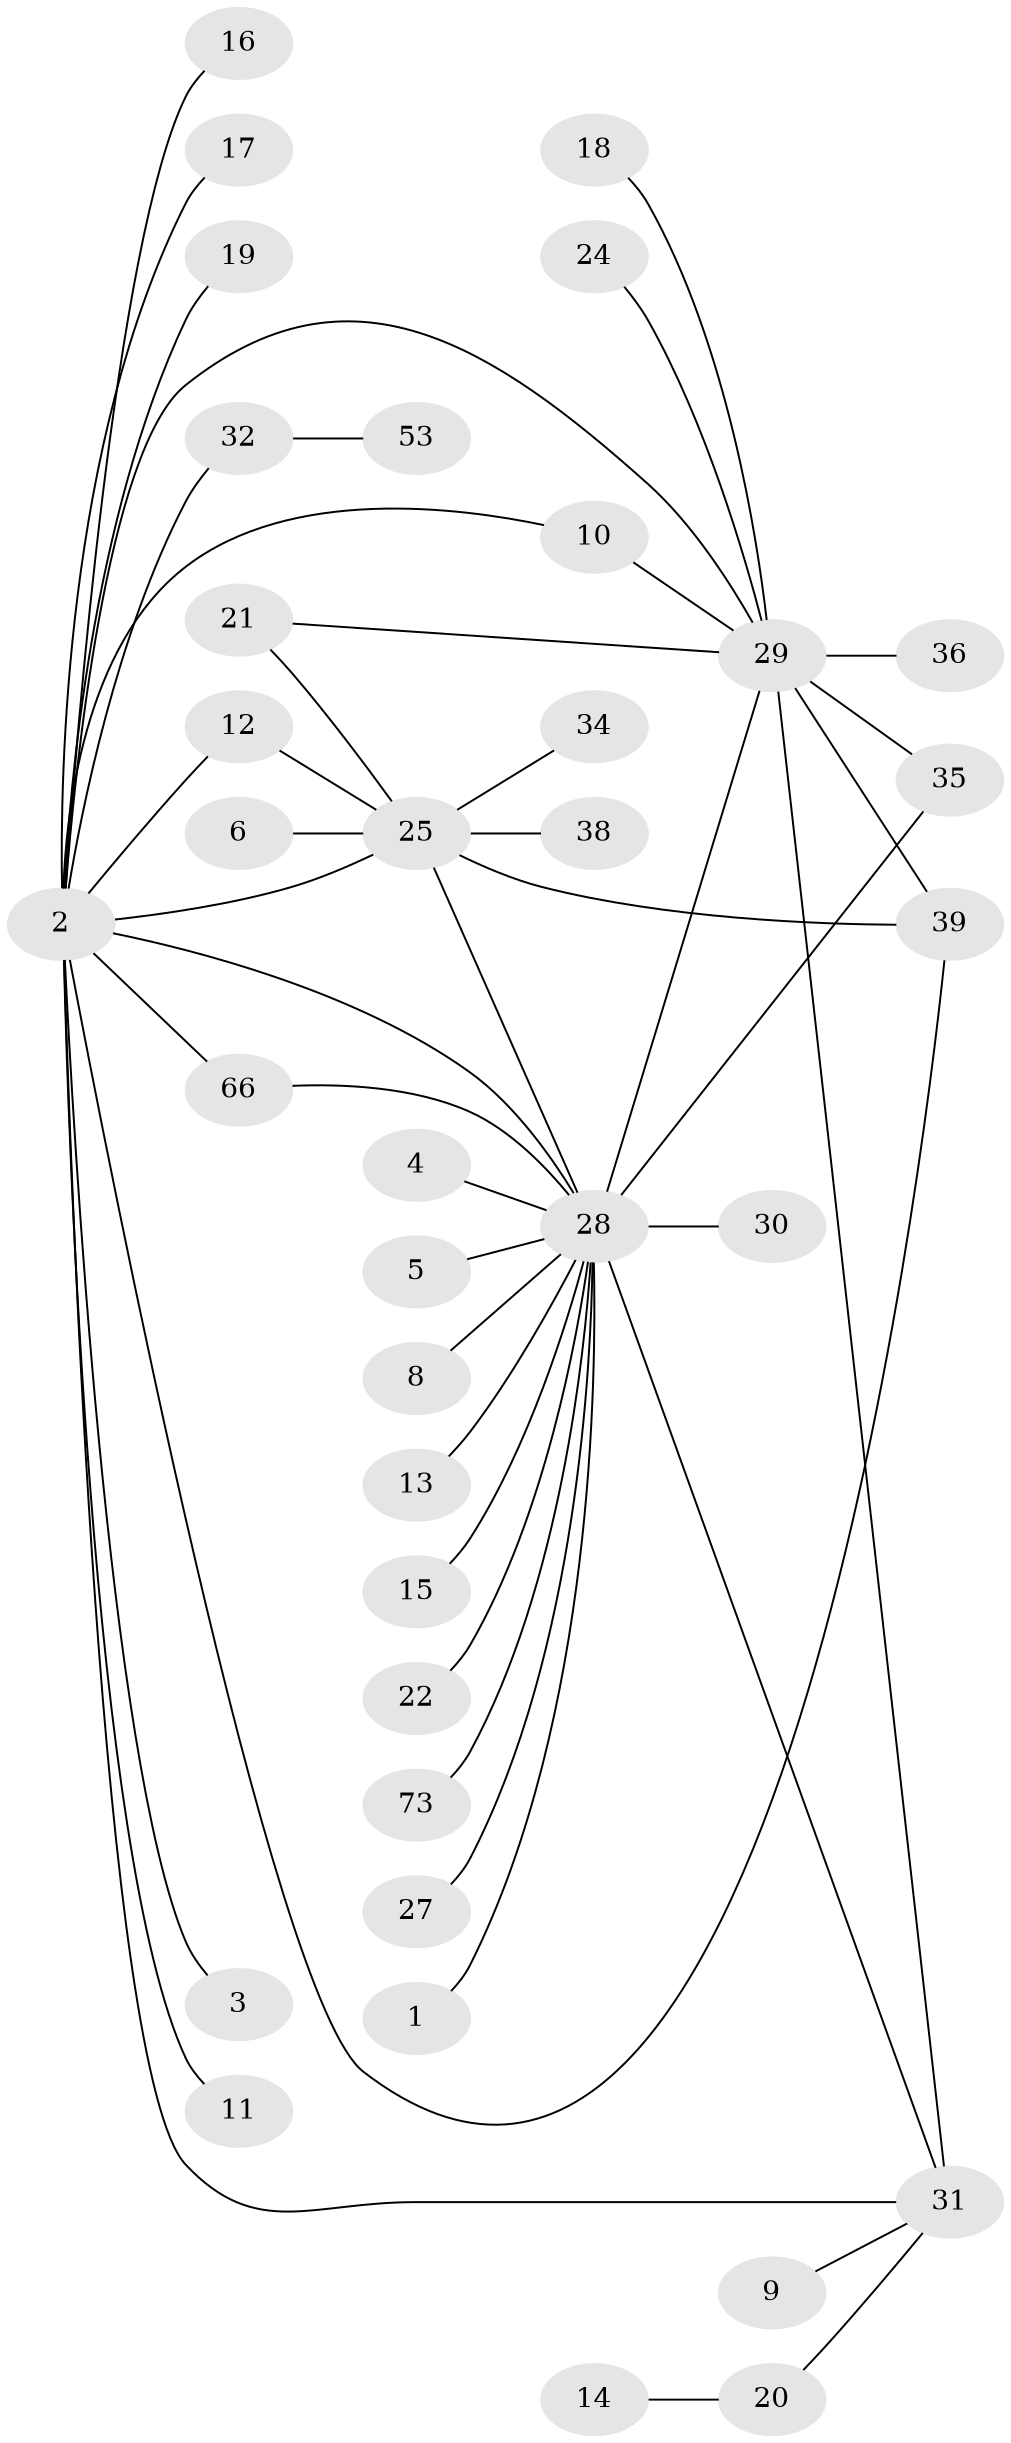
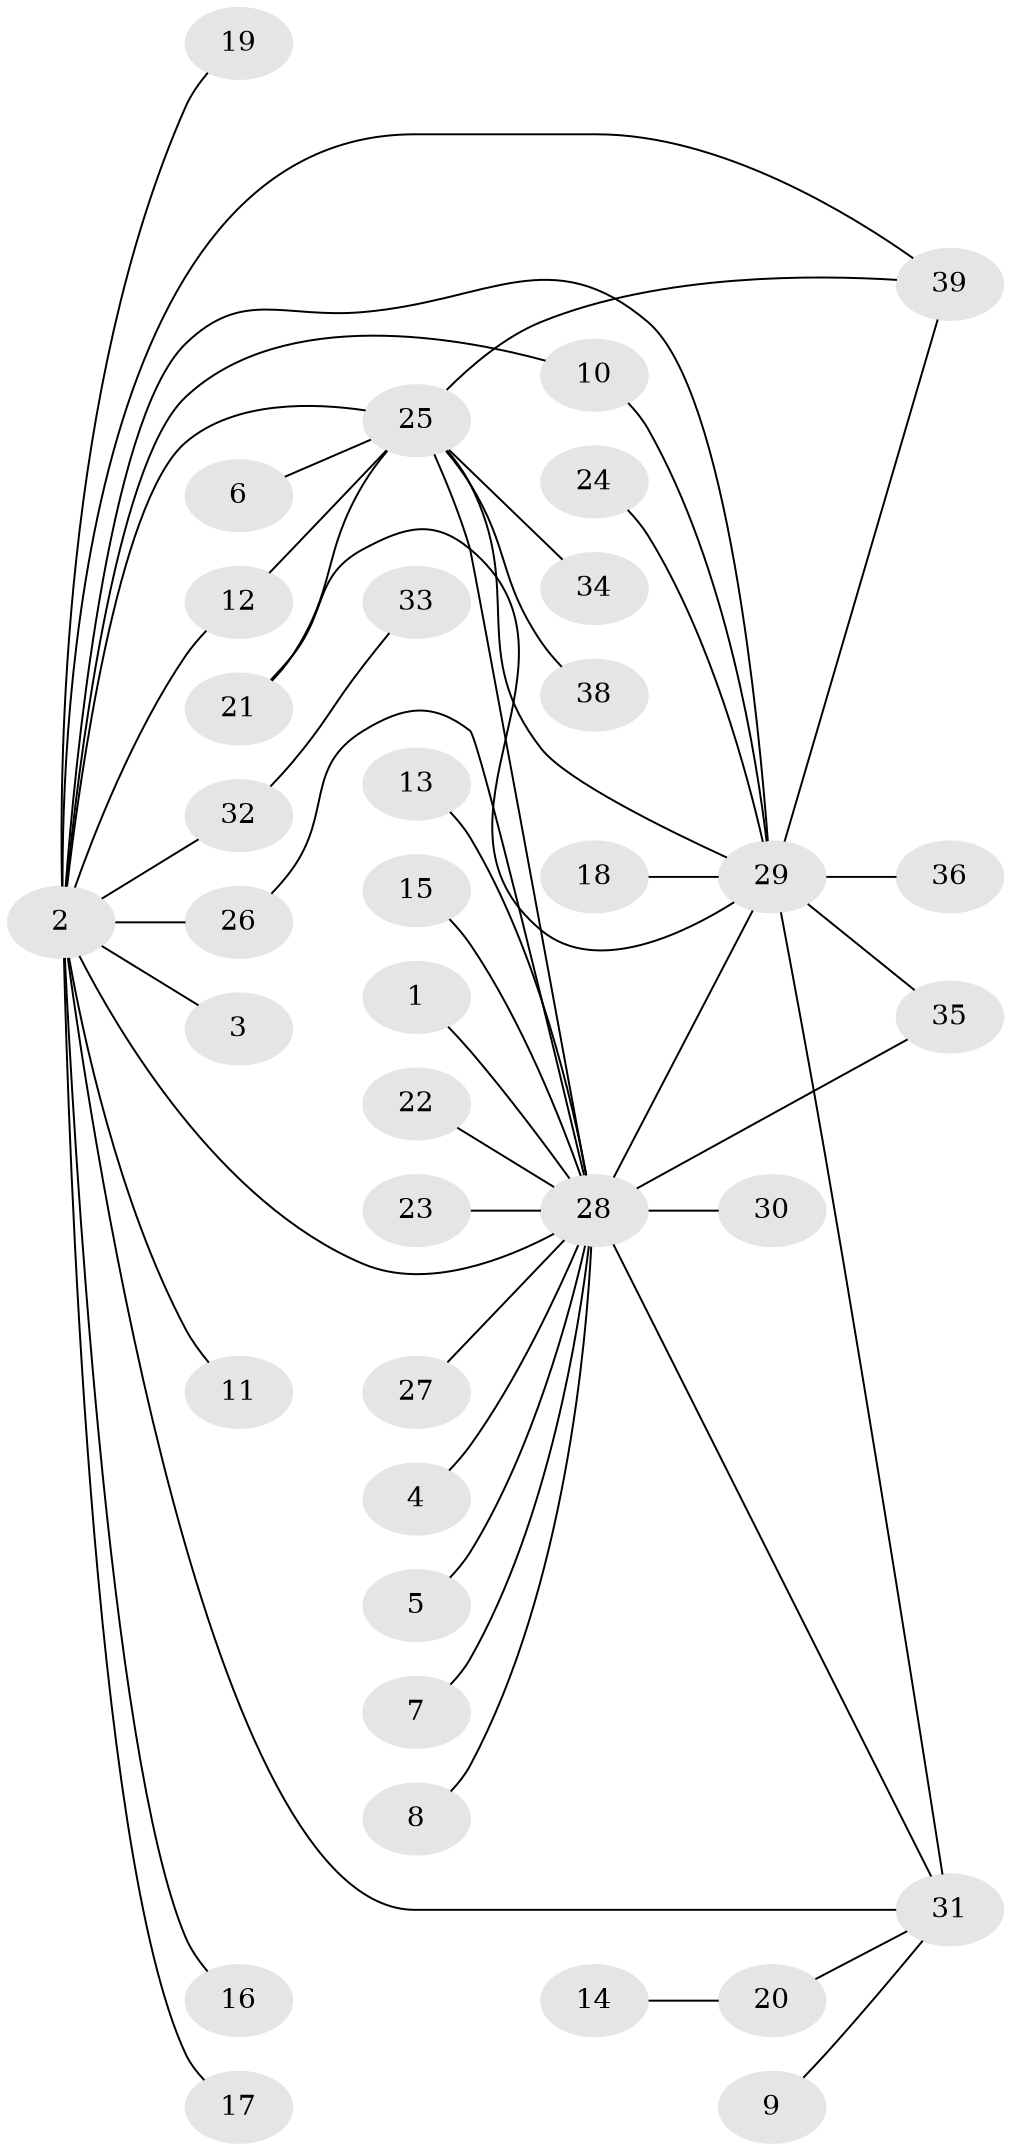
(417, 438) -> (417, 602)
none -> (528, 728)
(239, 1090) -> (239, 922)
none -> (417, 1712)
(417, 1805) -> (417, 1211)
